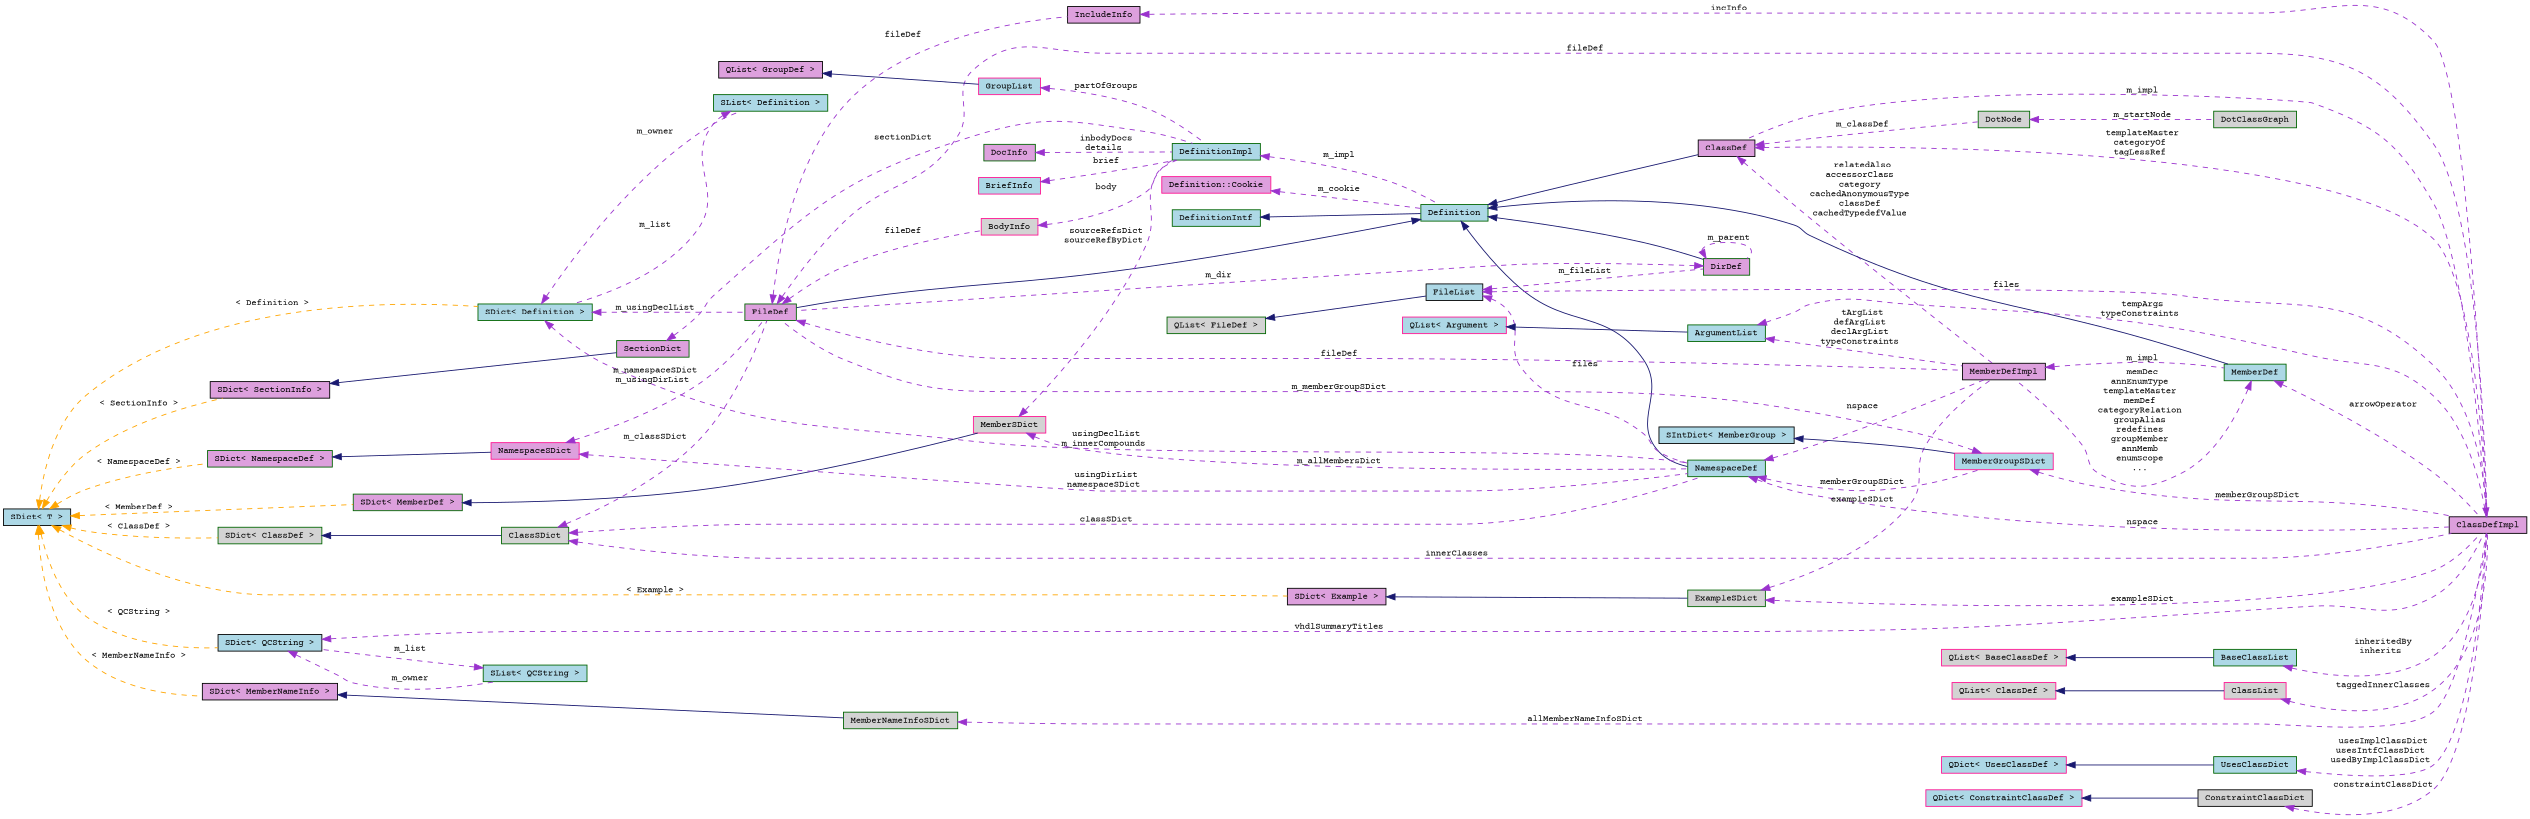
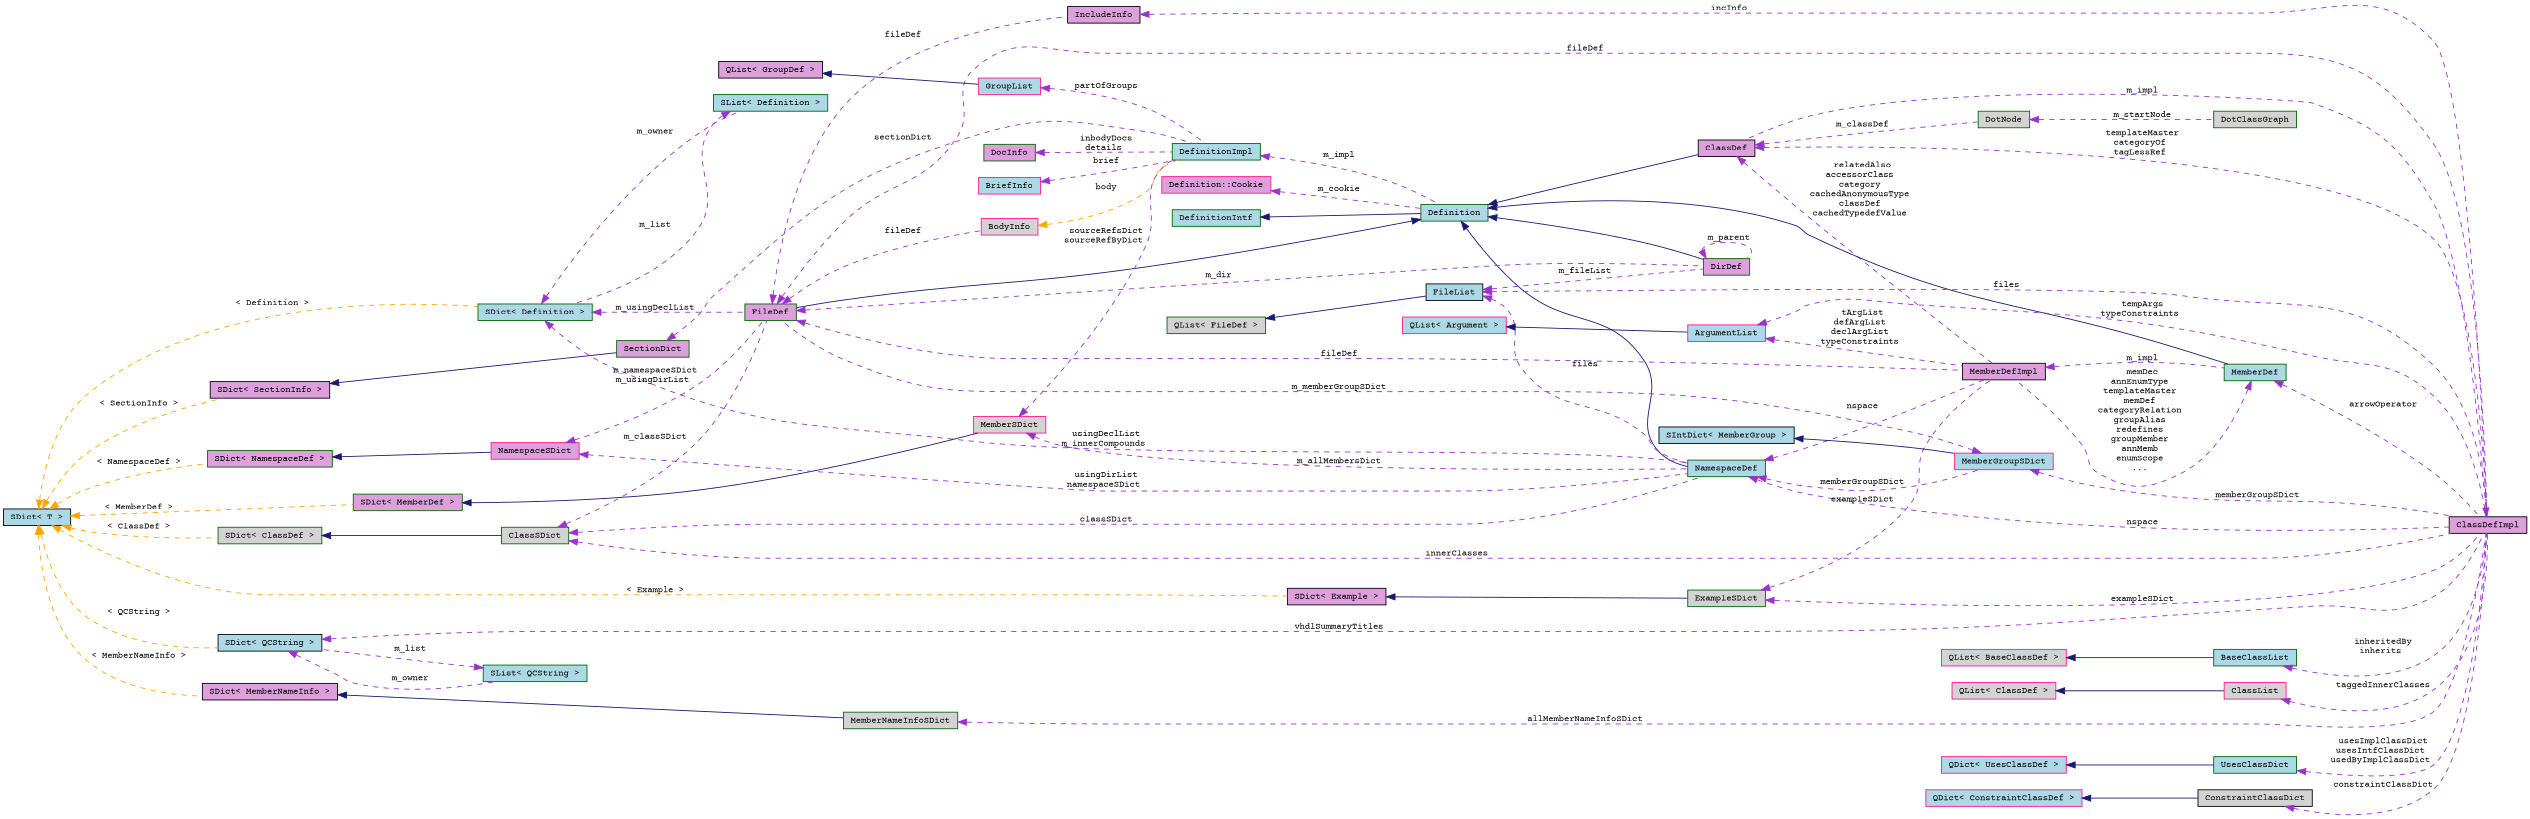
(1120, 206) -> (1120, 206)
(1245, 281) -> (1254, 281)
(1727, 333) -> (1727, 333)
